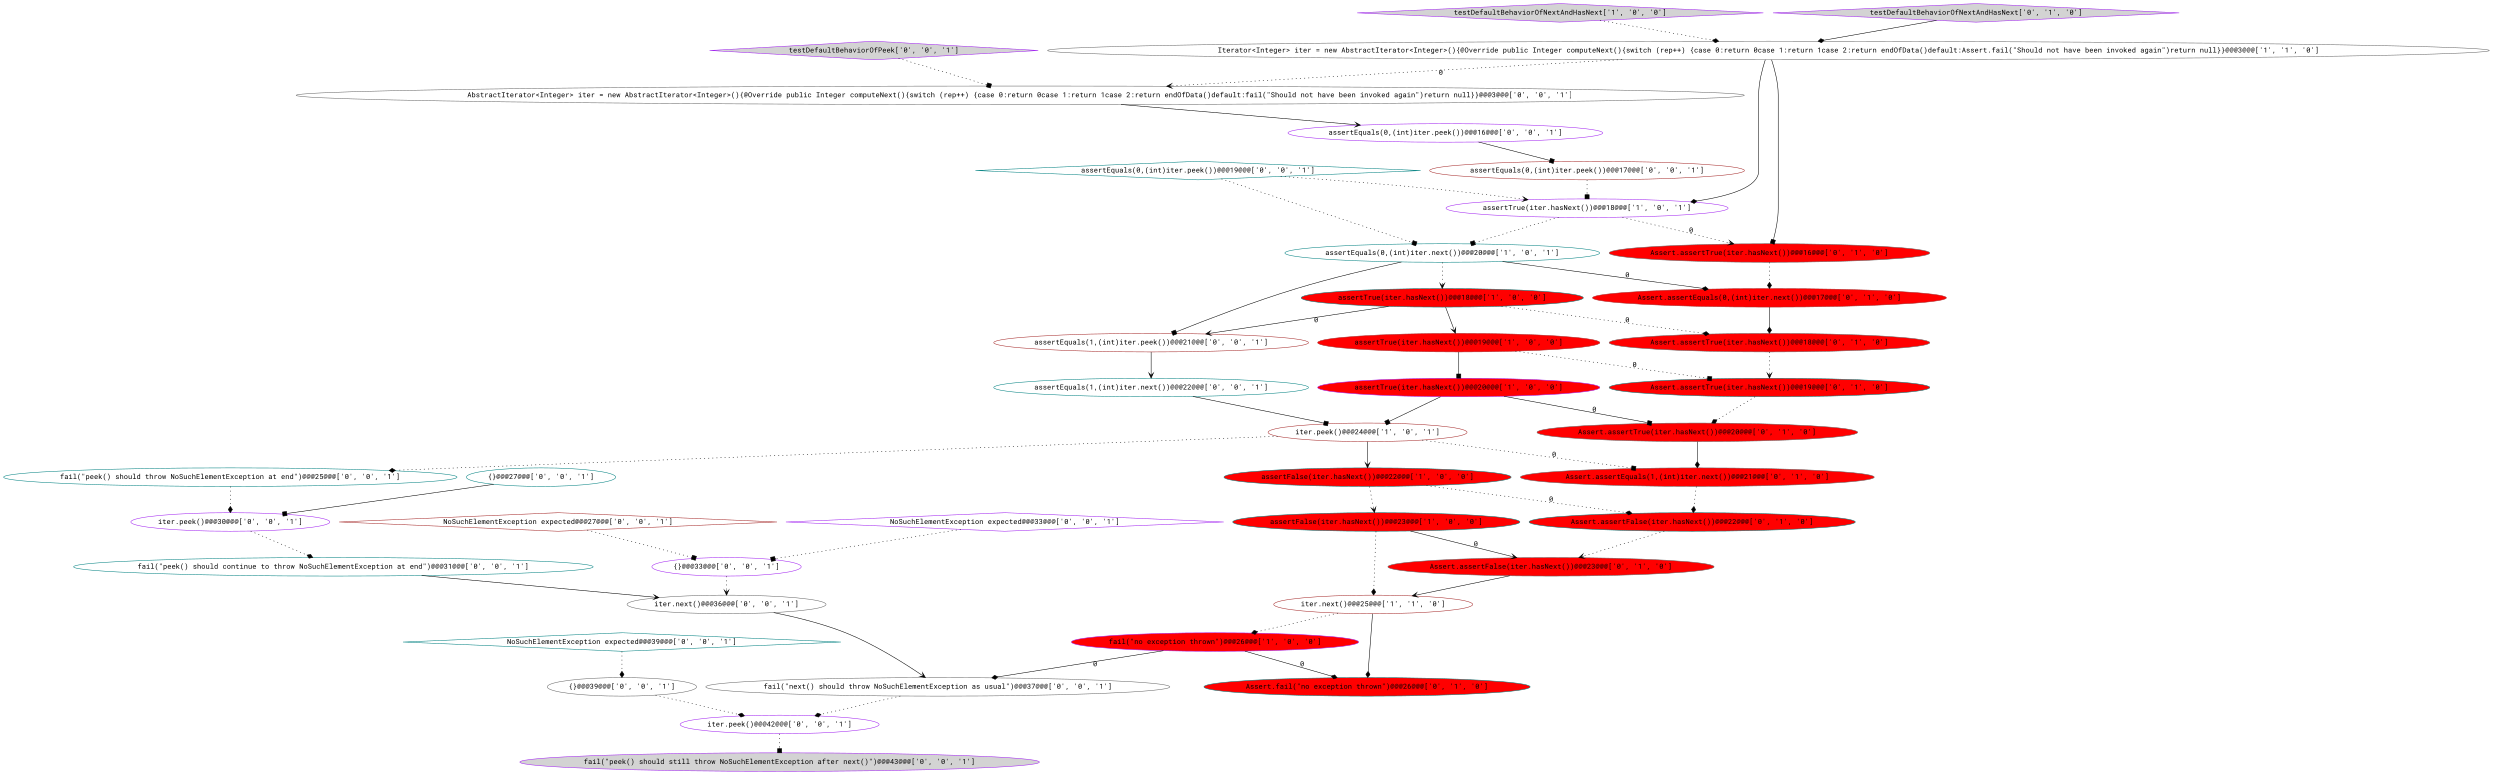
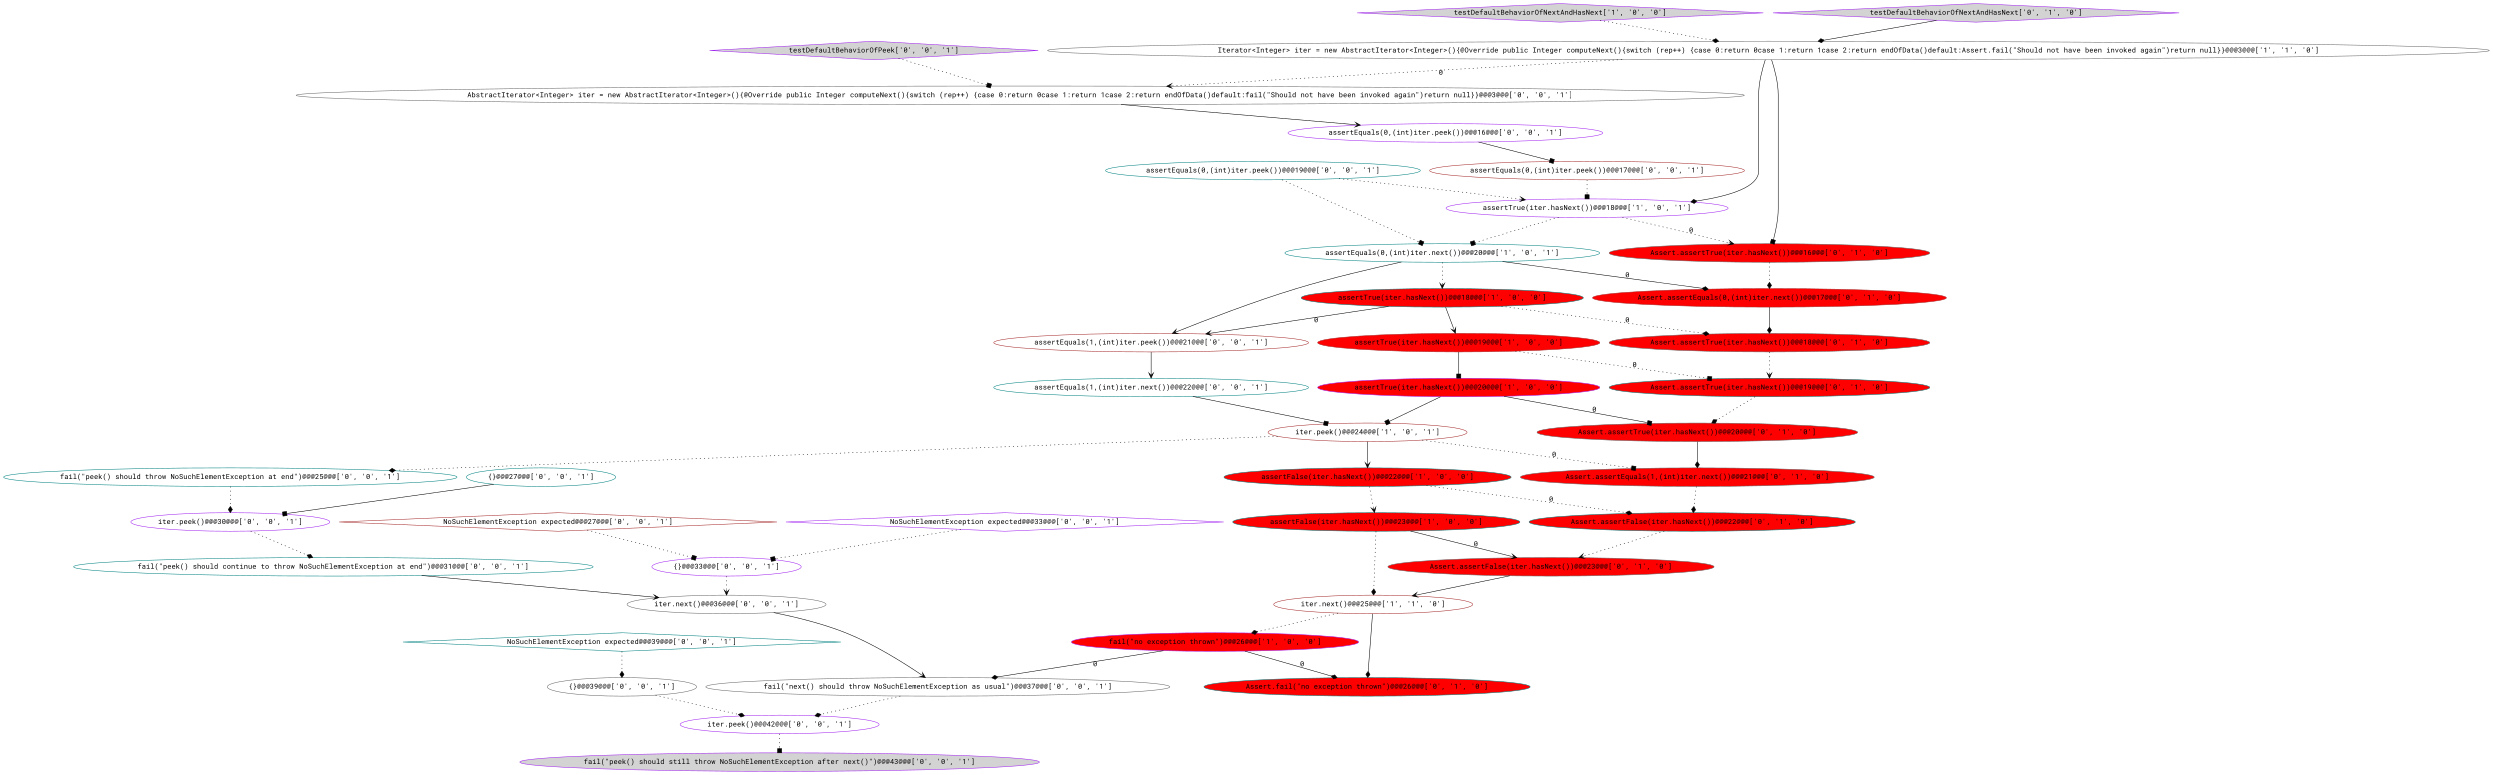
(1198, 171) -> (1263, 171)
(1288, 291) -> (1288, 291)
